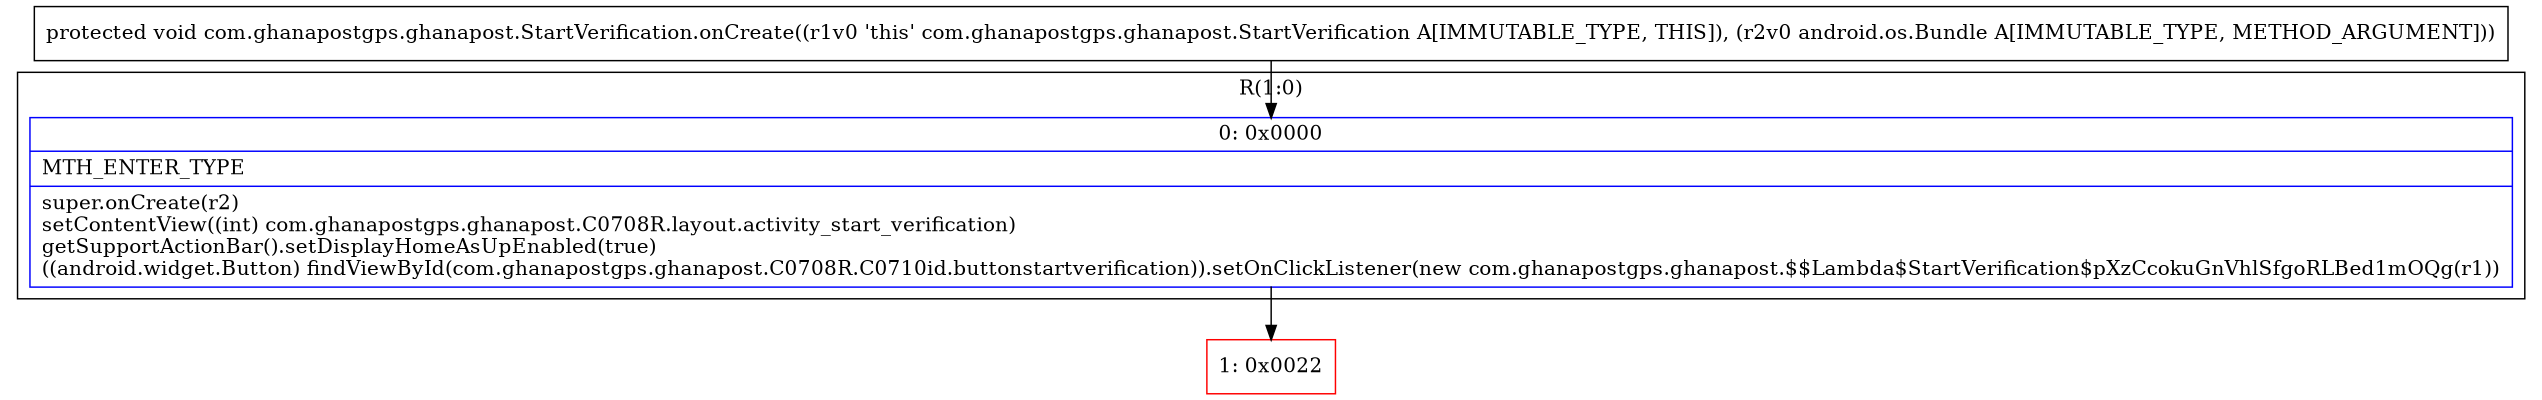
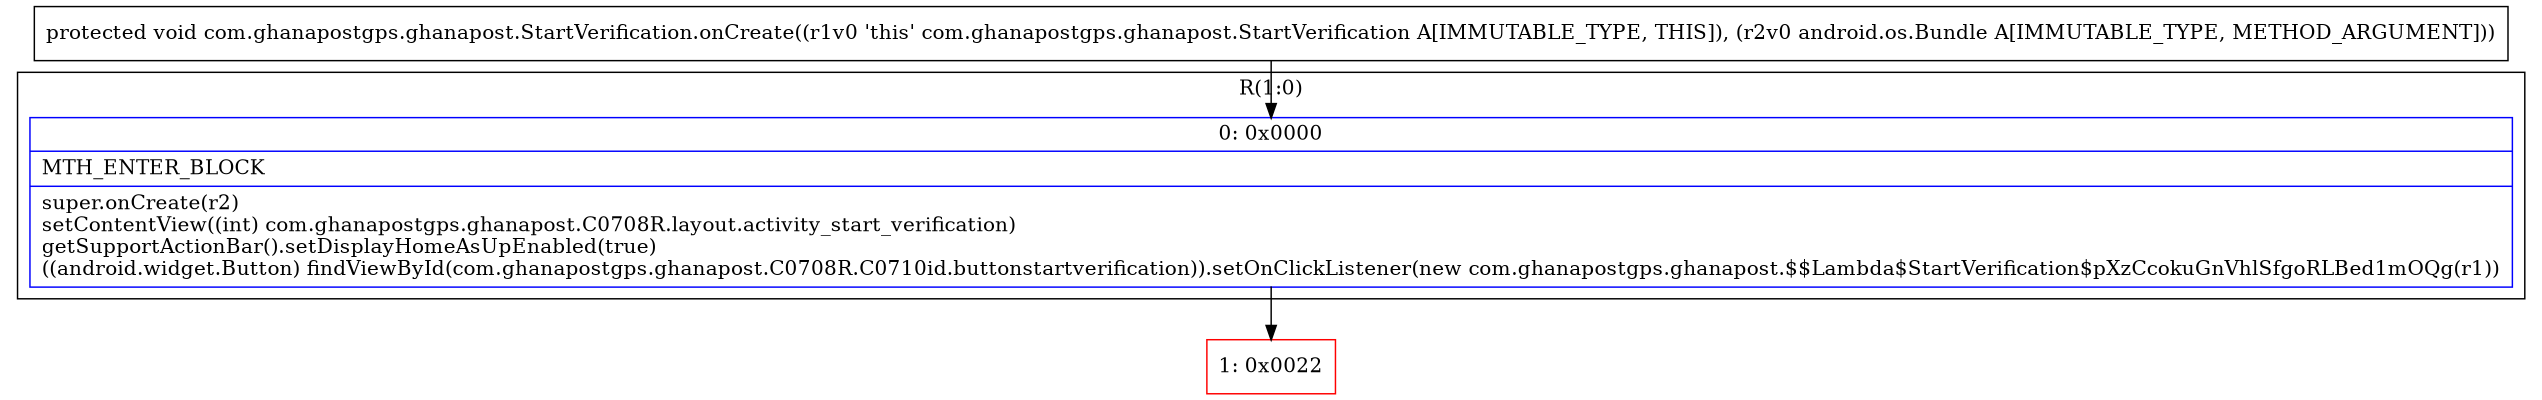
(144, 168) -> (154, 168)
